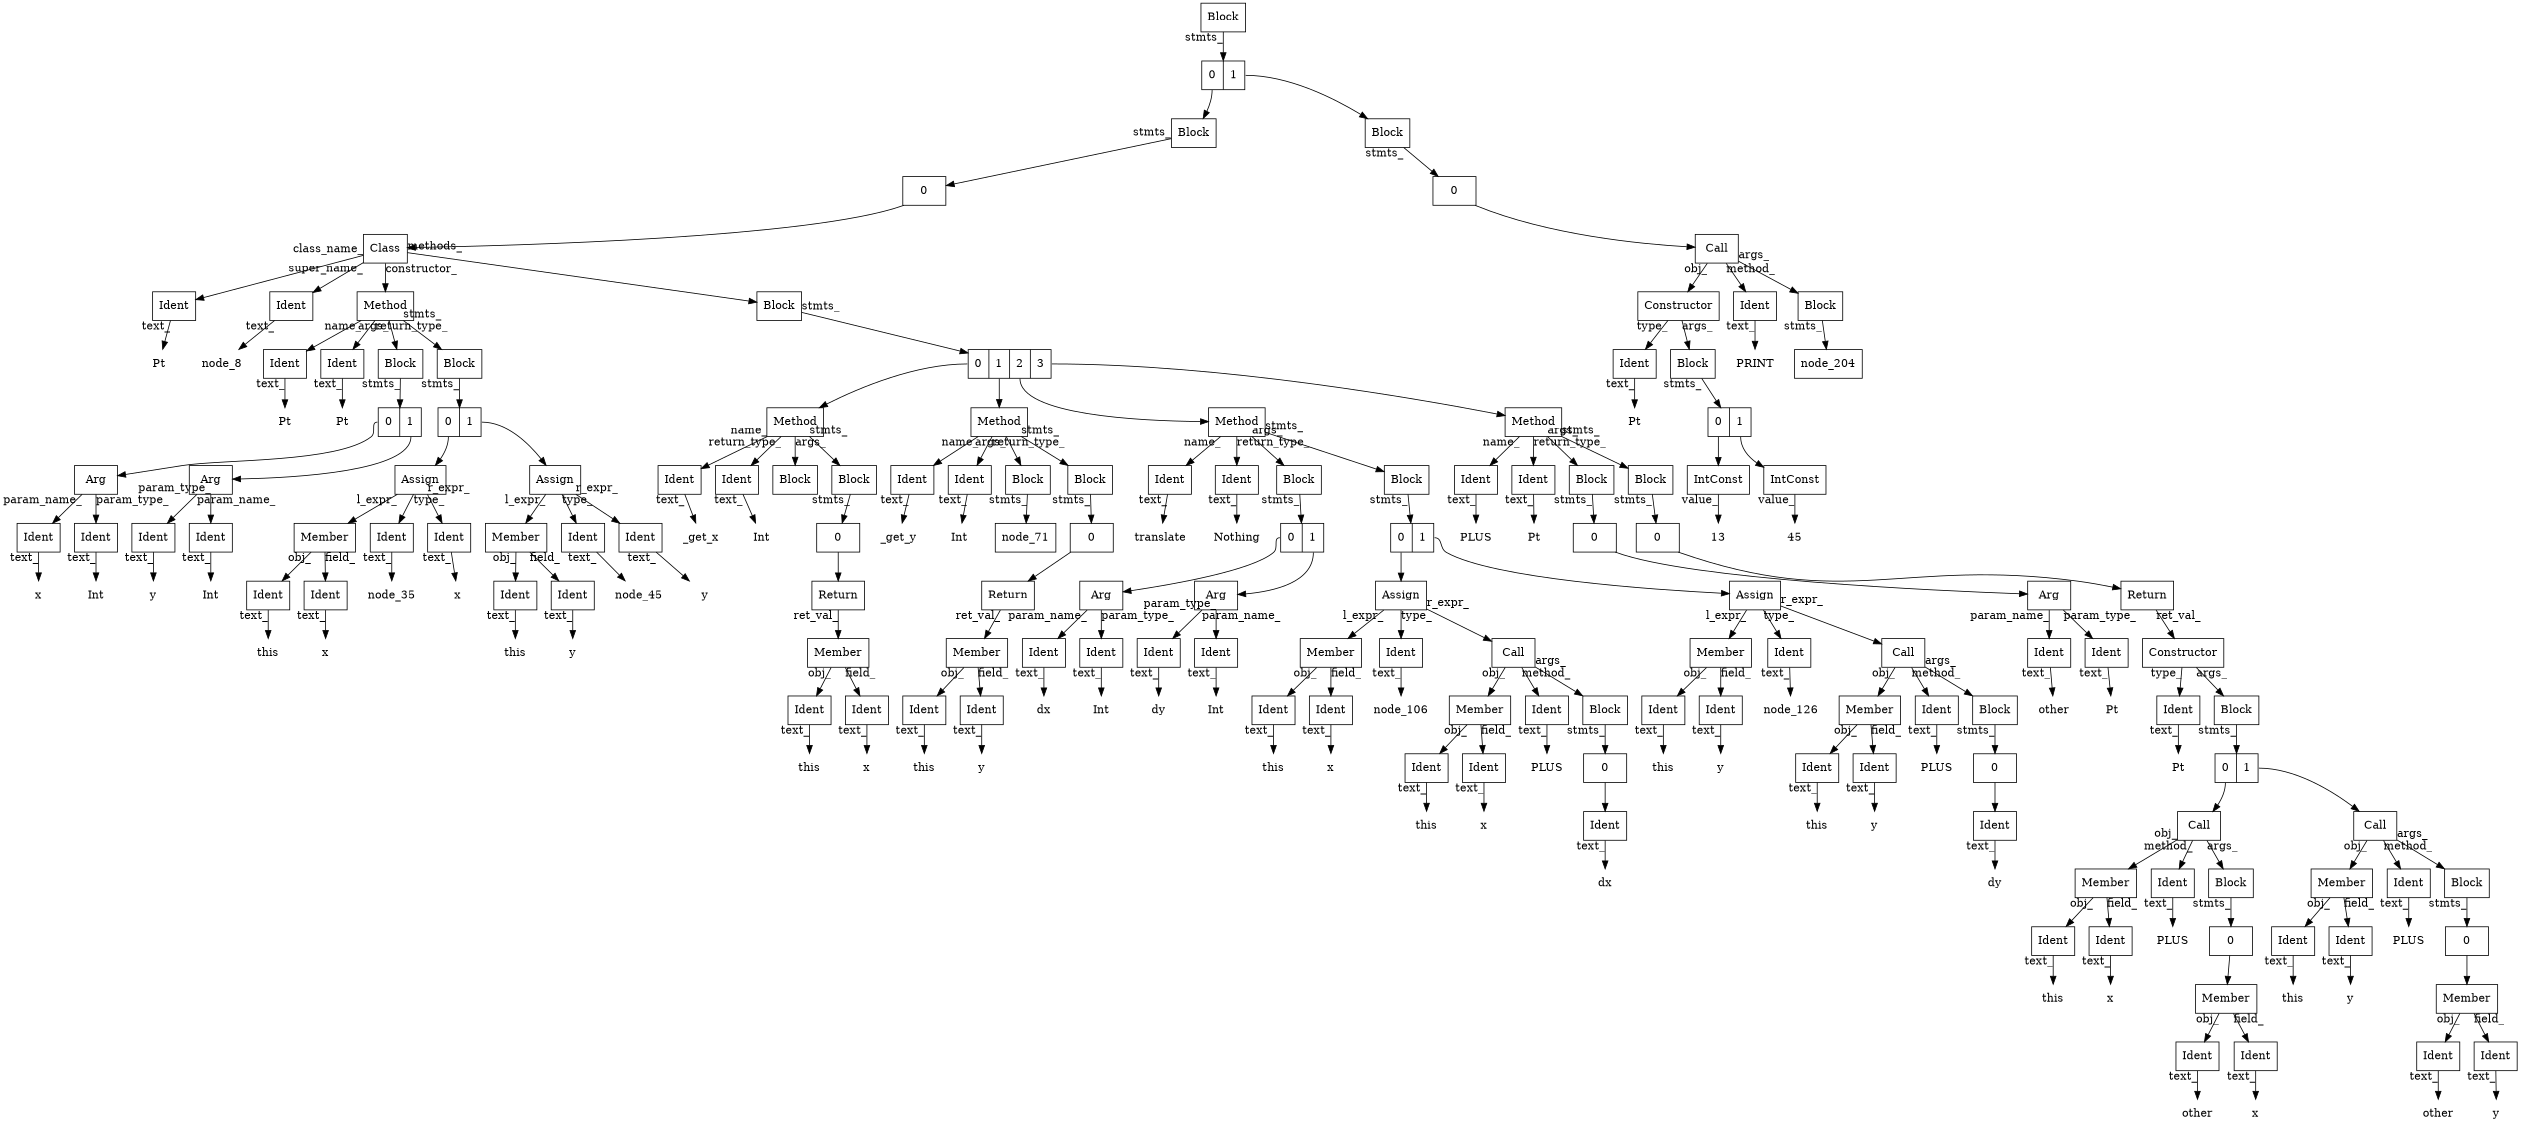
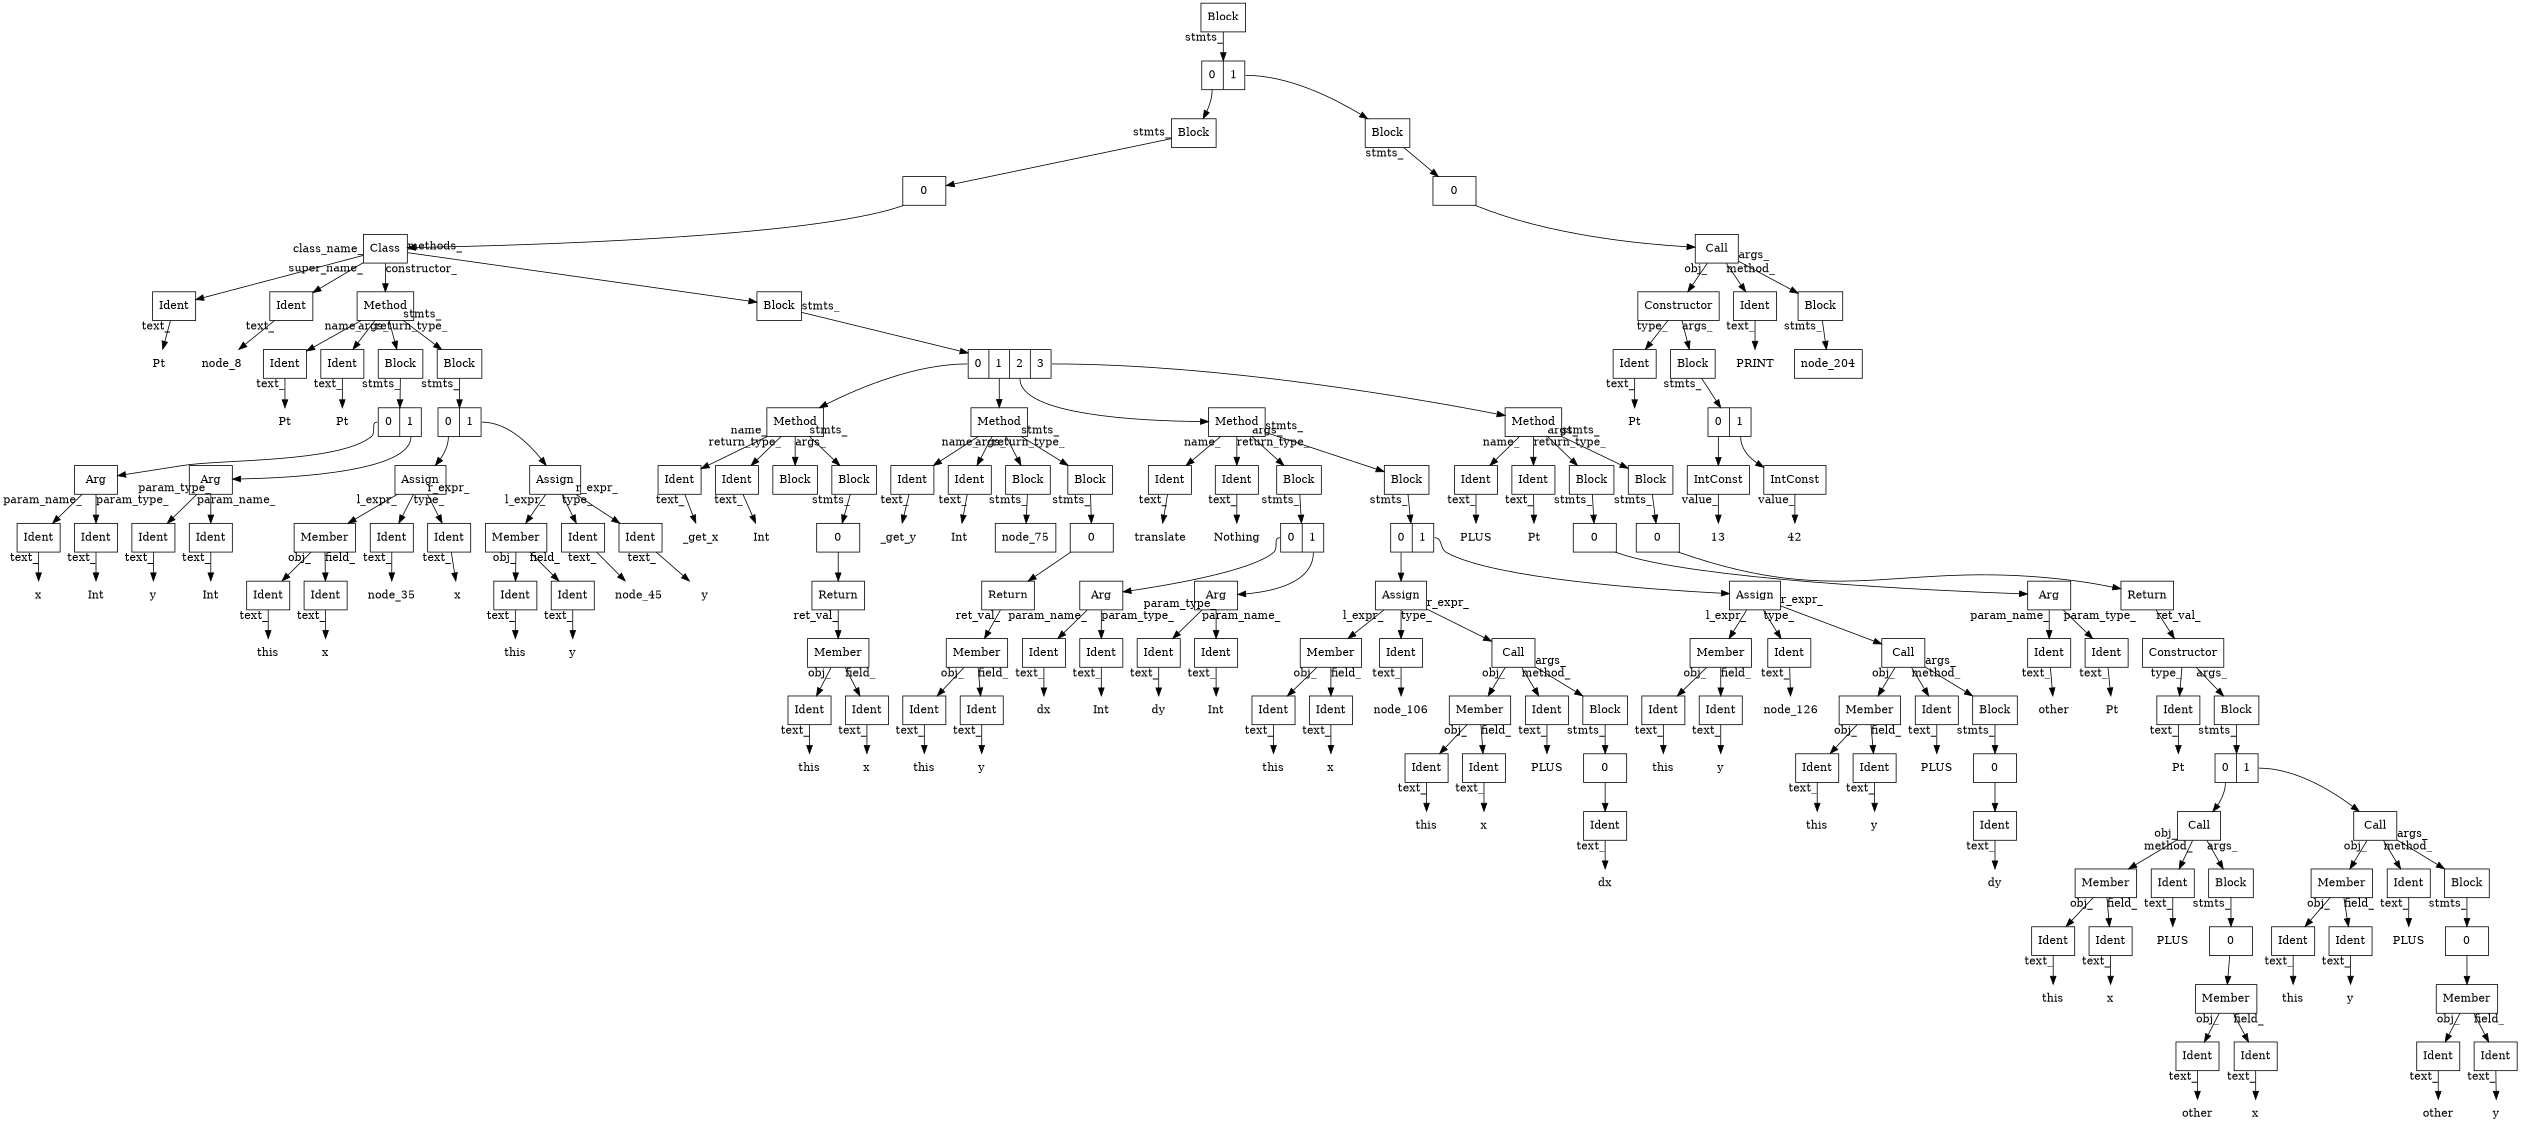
(1026, 538) -> (1026, 538)
(1795, 538) -> (1795, 538)
